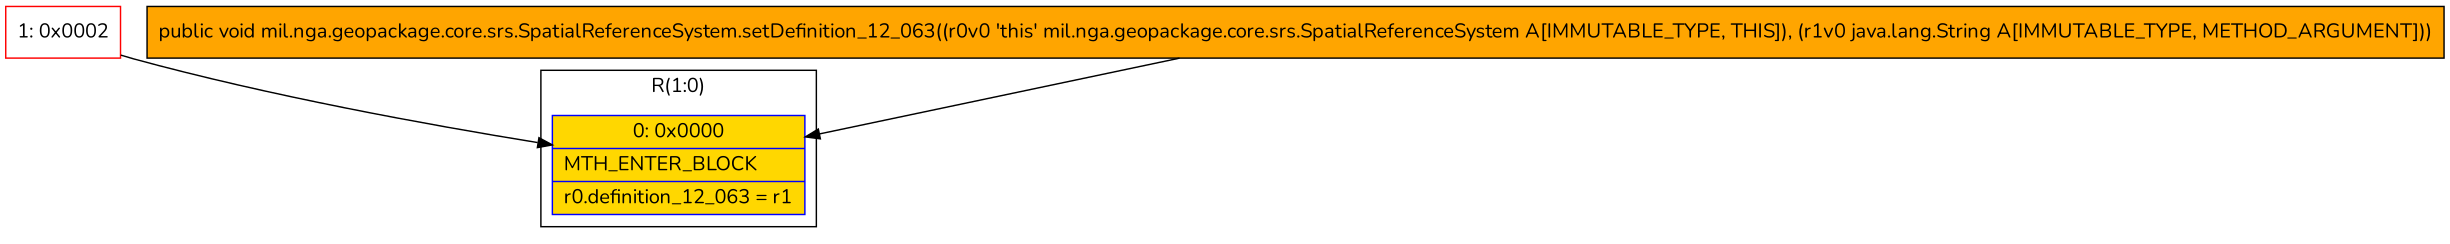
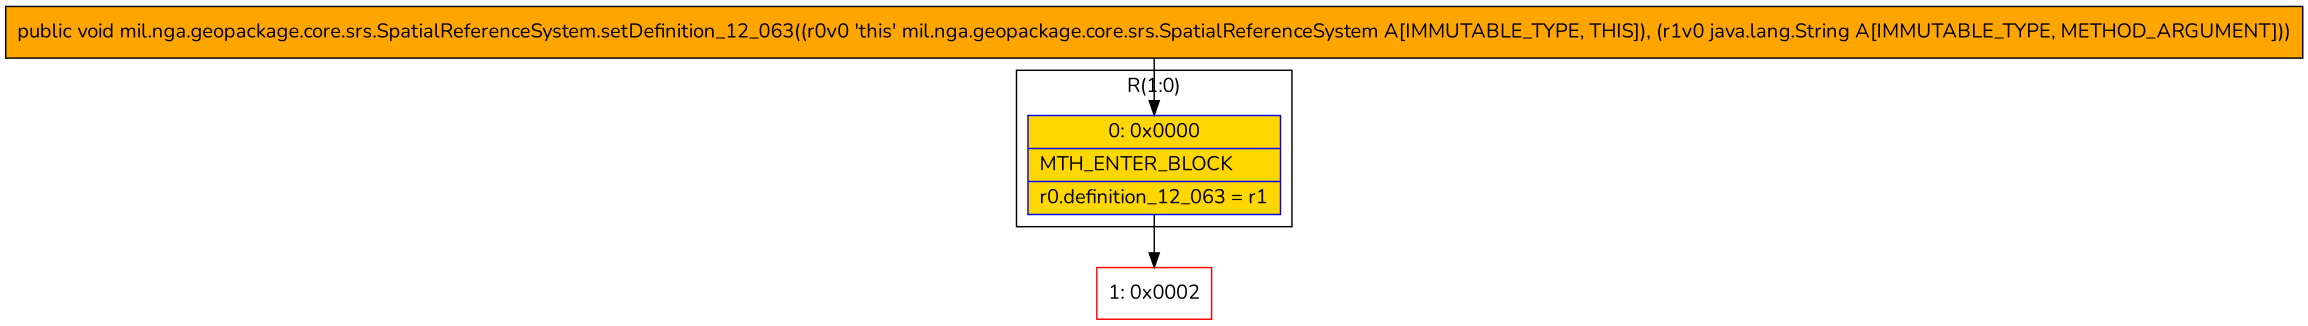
(328, 104) -> (1154, 236)
